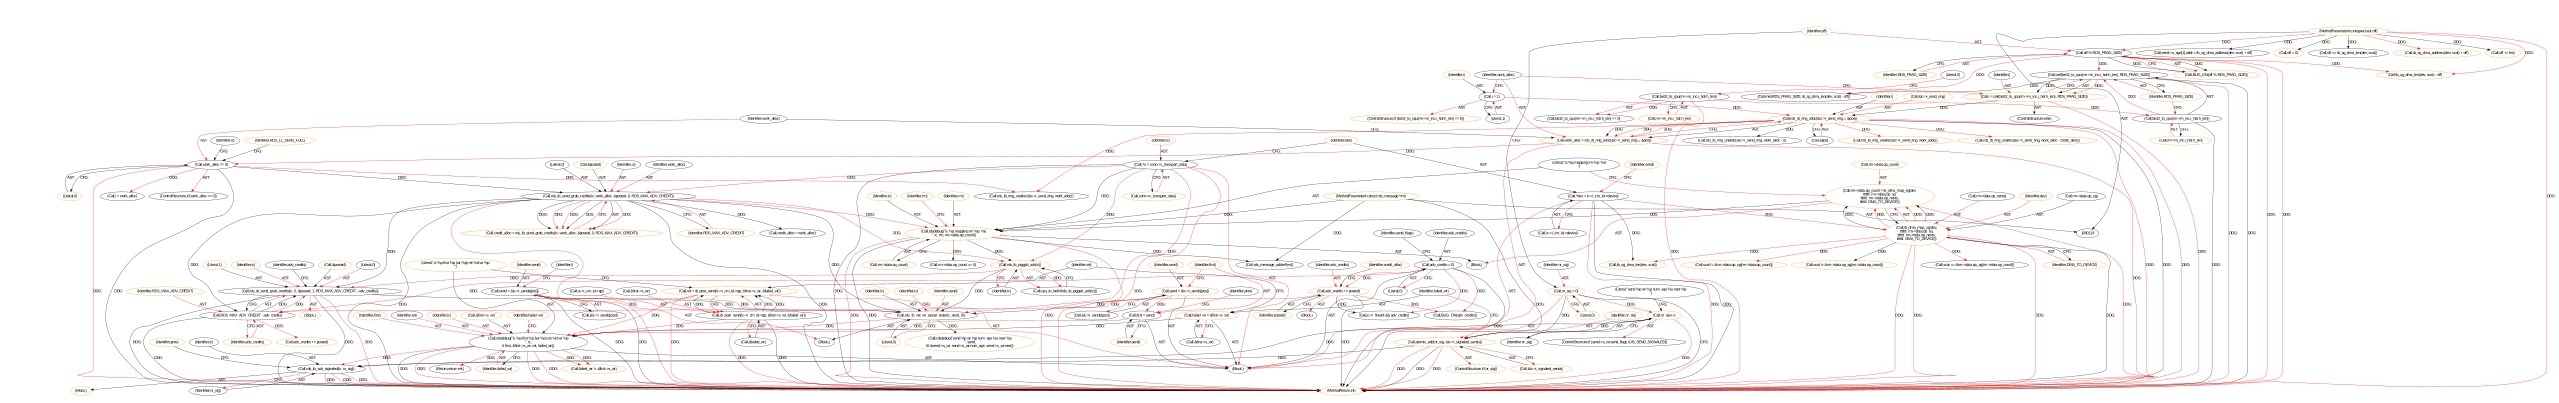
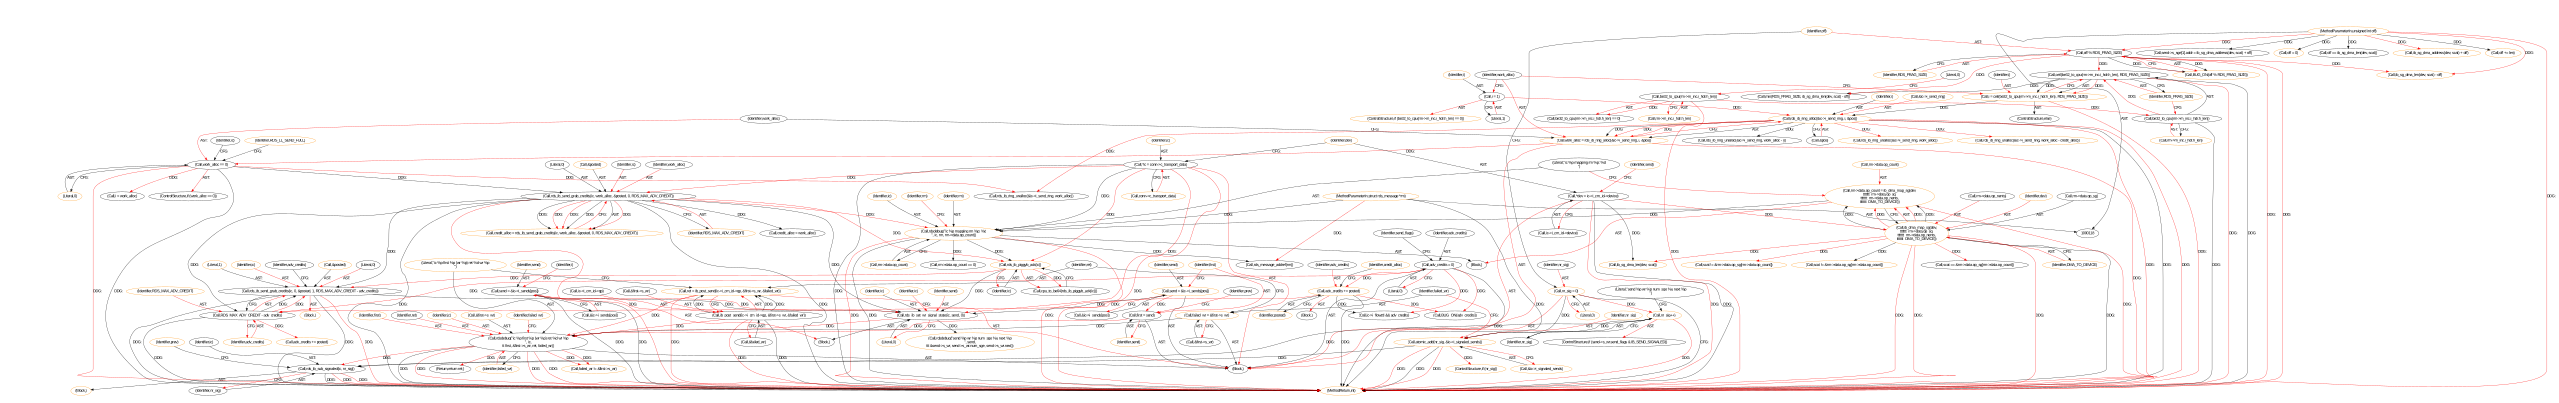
(2348, 31) -> (2348, 31)
(1321, 230) -> (1321, 230)
(1469, 358) -> (1469, 358)
